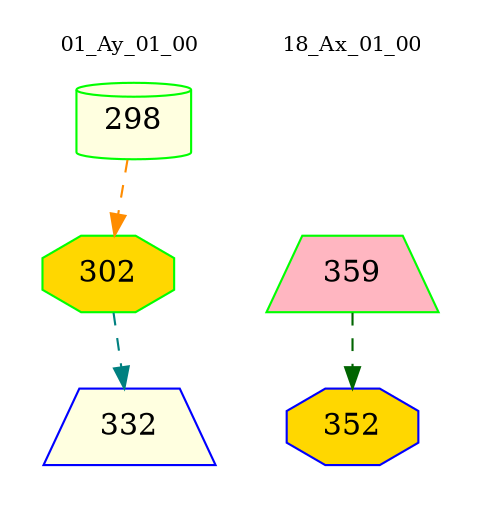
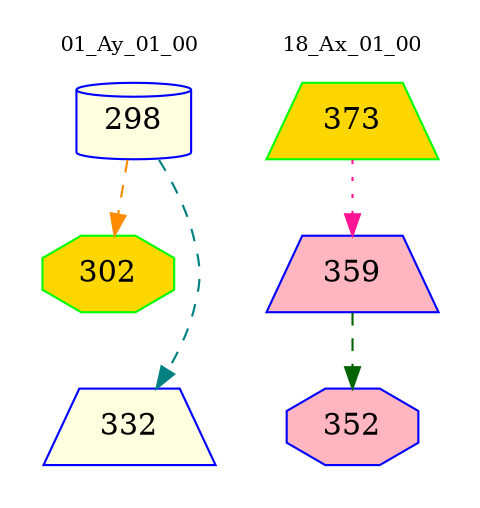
(134, 121) -> (134, 121)
none -> (353, 121)
(353, 274) -> (353, 274)
(117, 340) -> (199, 264)
(353, 427) -> (353, 427)
